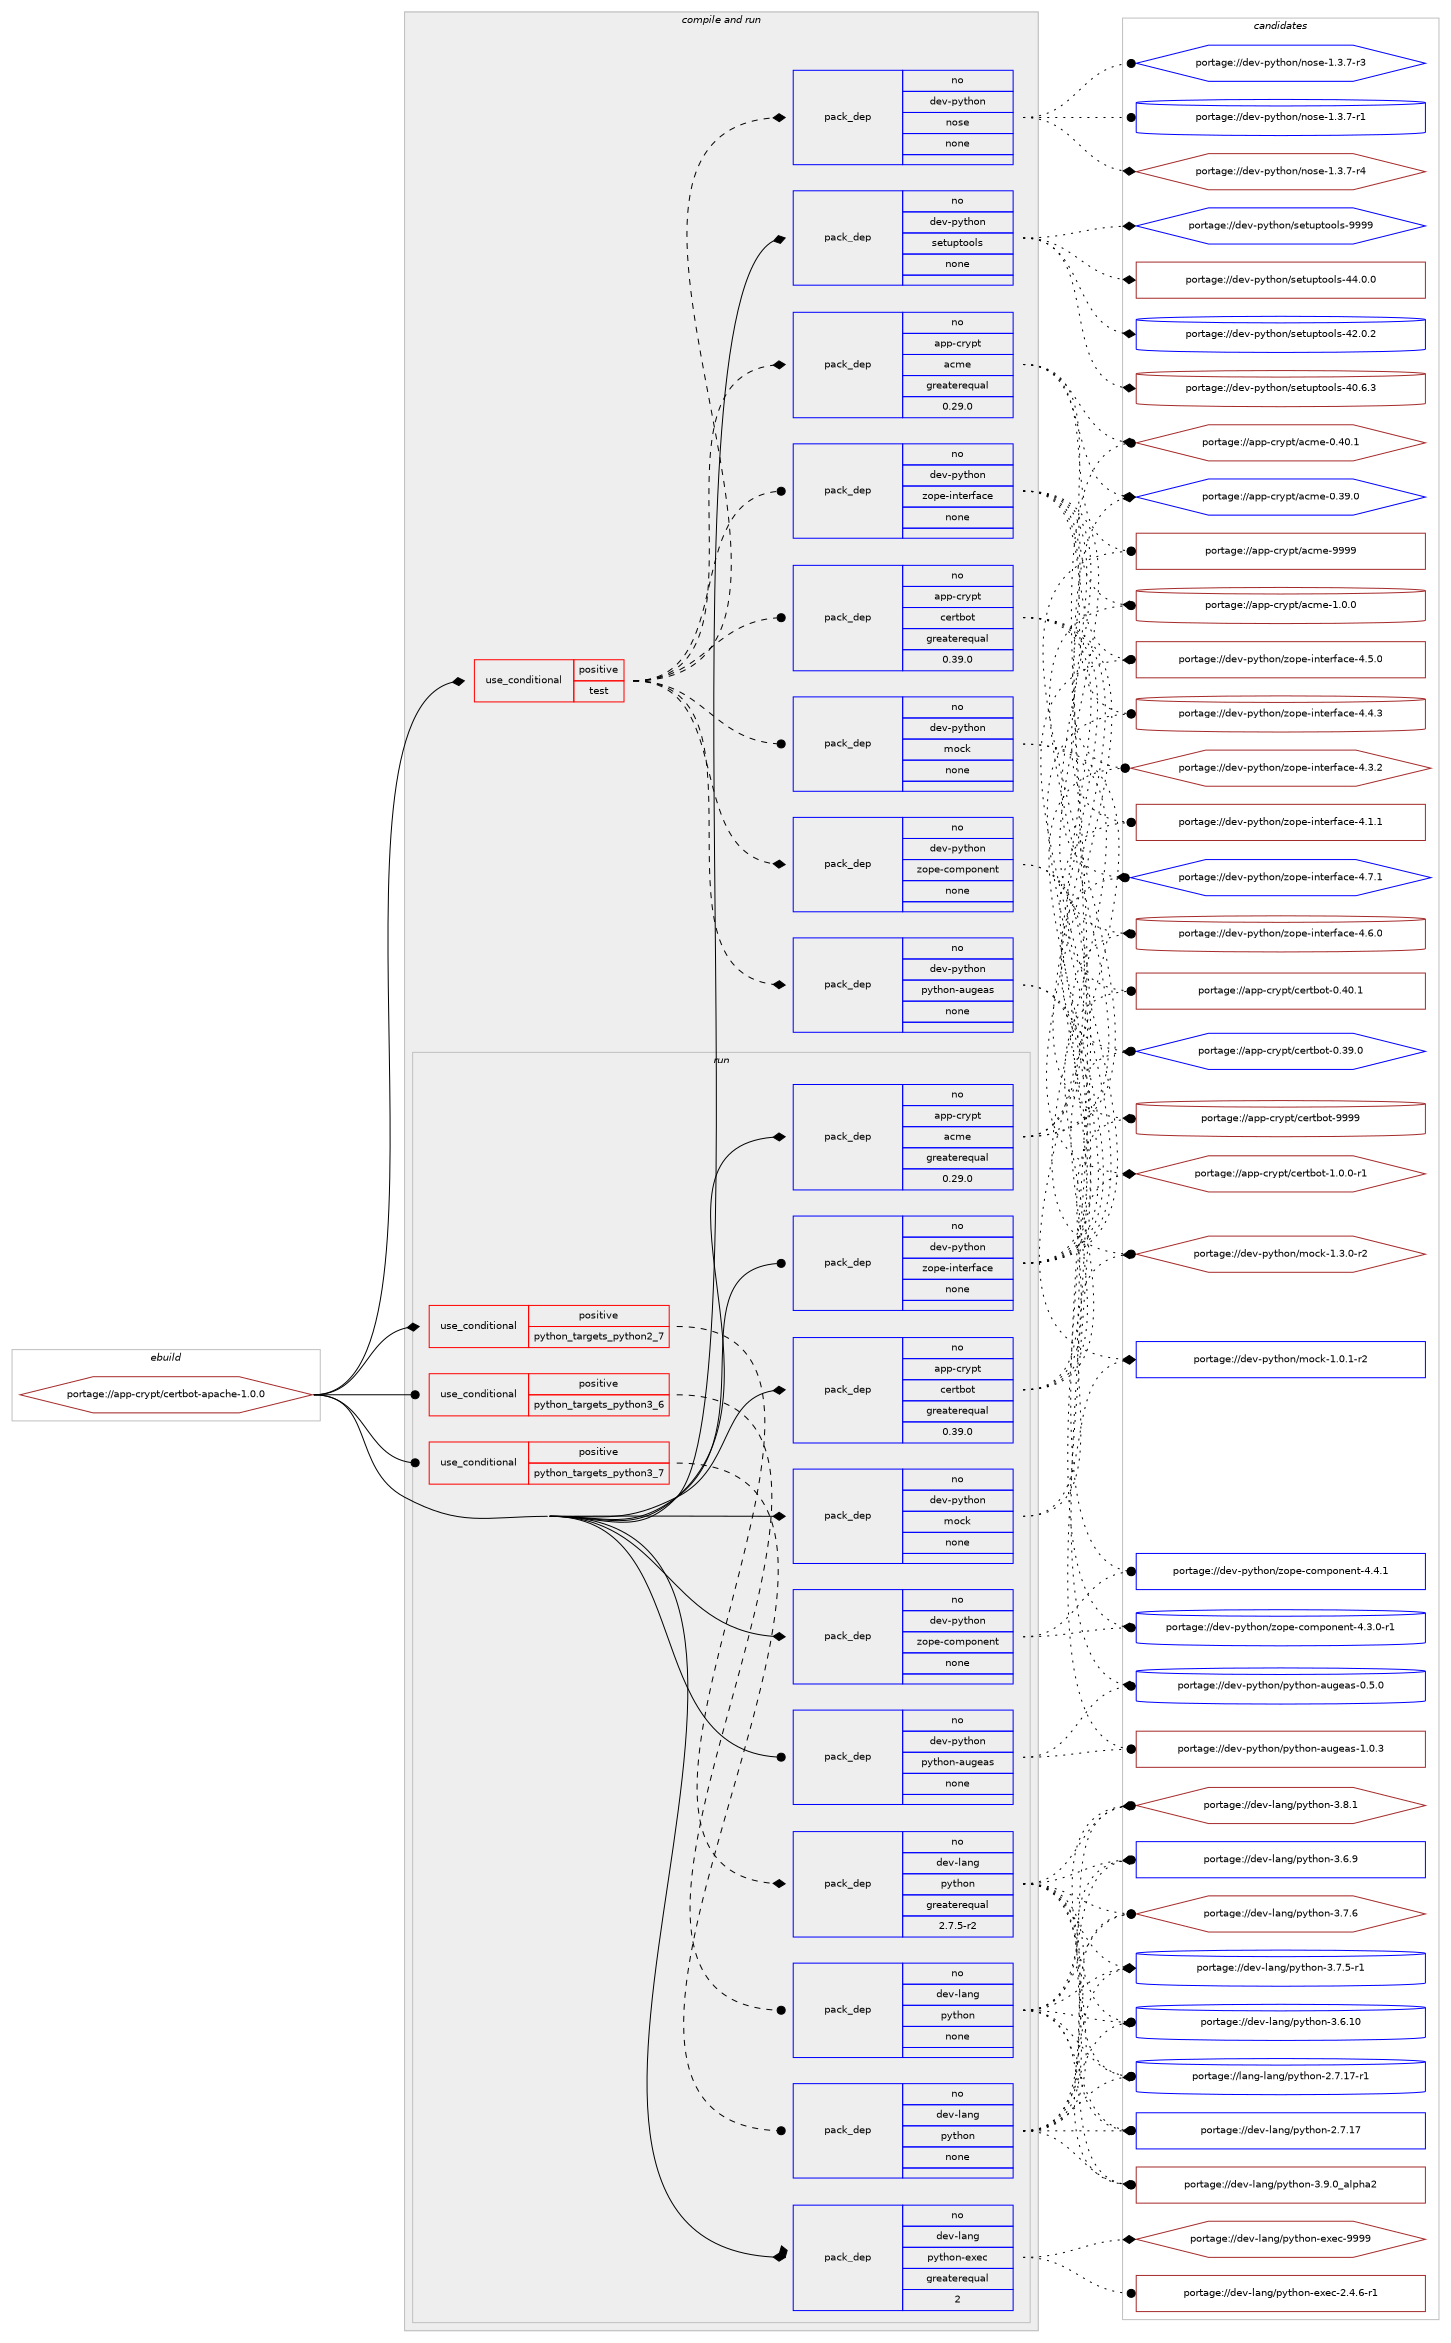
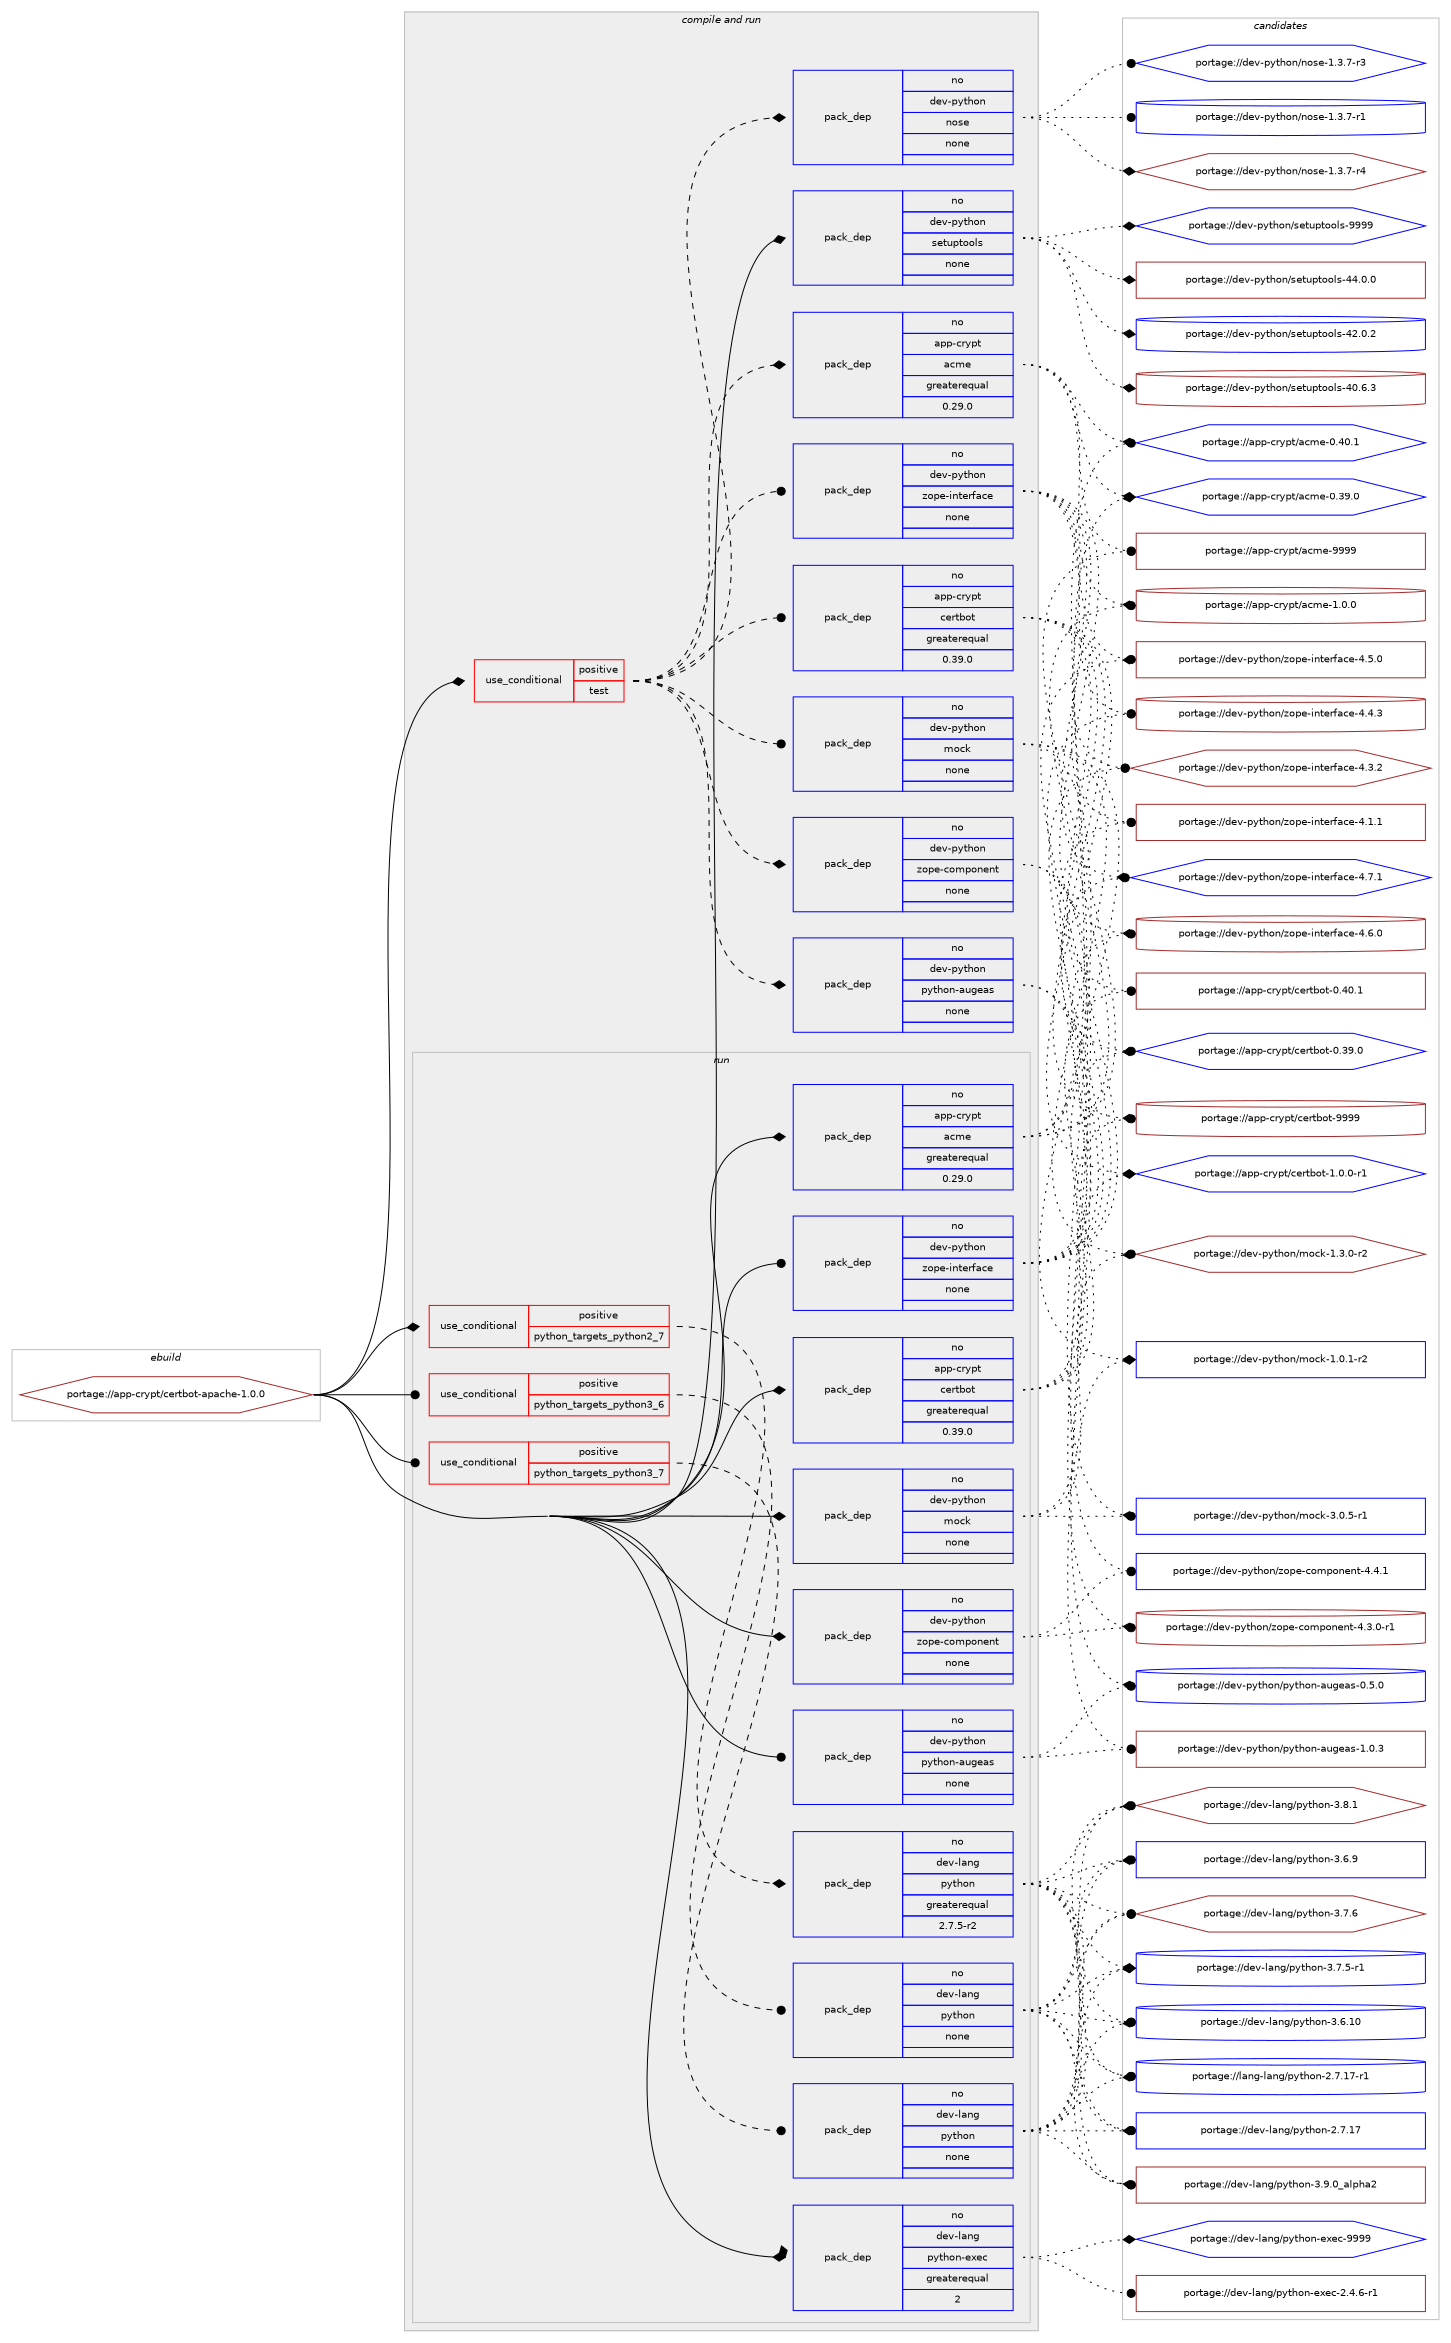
(1281, 443) -> (1281, 443)
(1281, 1174) -> (1281, 1174)
none -> (1281, 1516)
(1281, 1628) -> (1281, 1628)
(1281, 2239) -> (1281, 2239)
